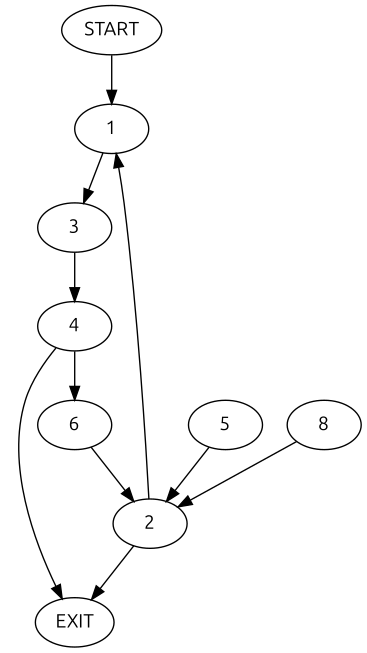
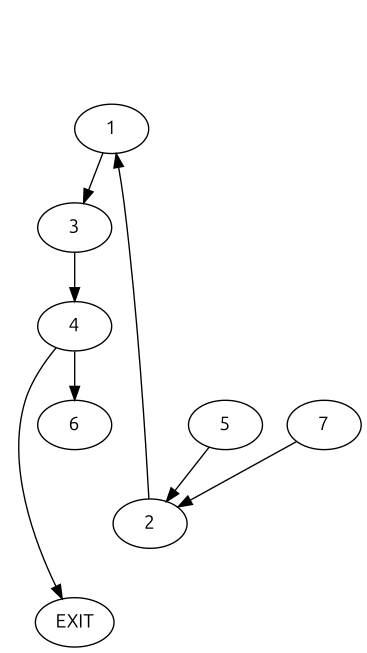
(112, 30) -> none
(324, 425) -> (324, 425)
(108, 469) -> none
(117, 567) -> none
